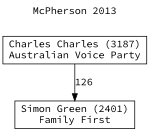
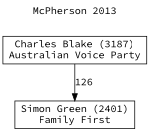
(75, 50) -> (75, 50)
